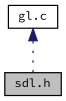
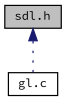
(33, 57) -> (33, 57)
